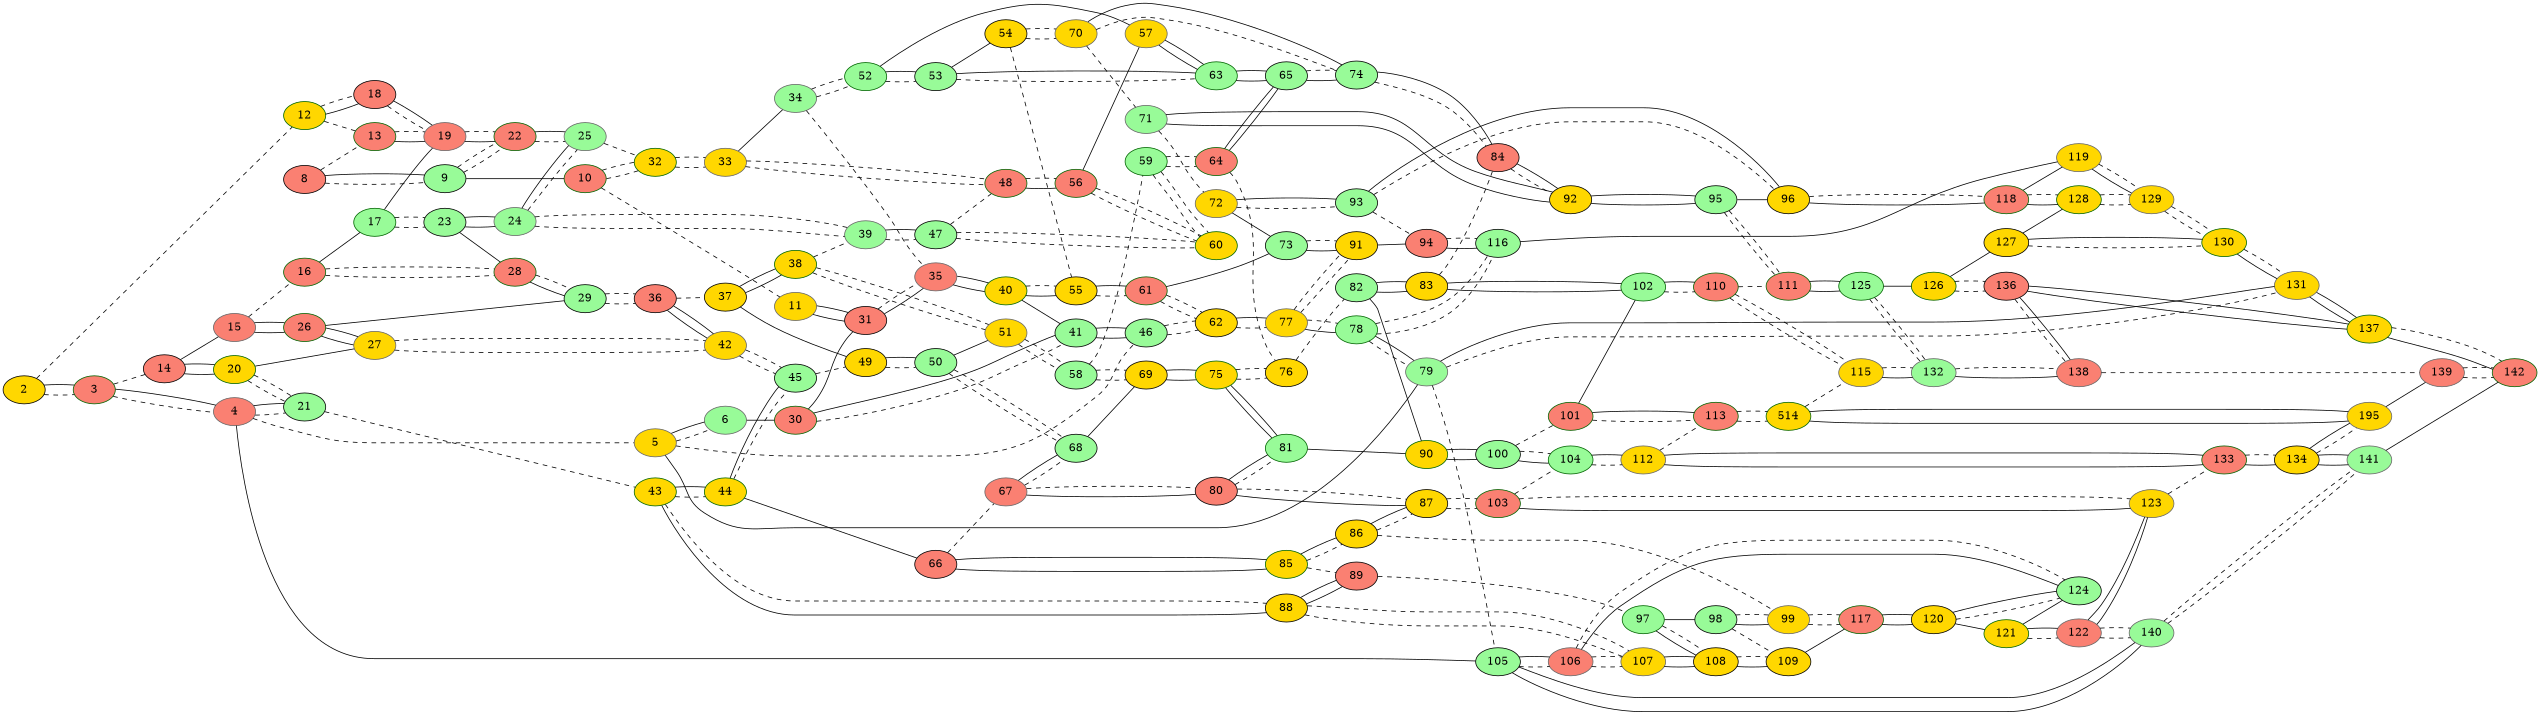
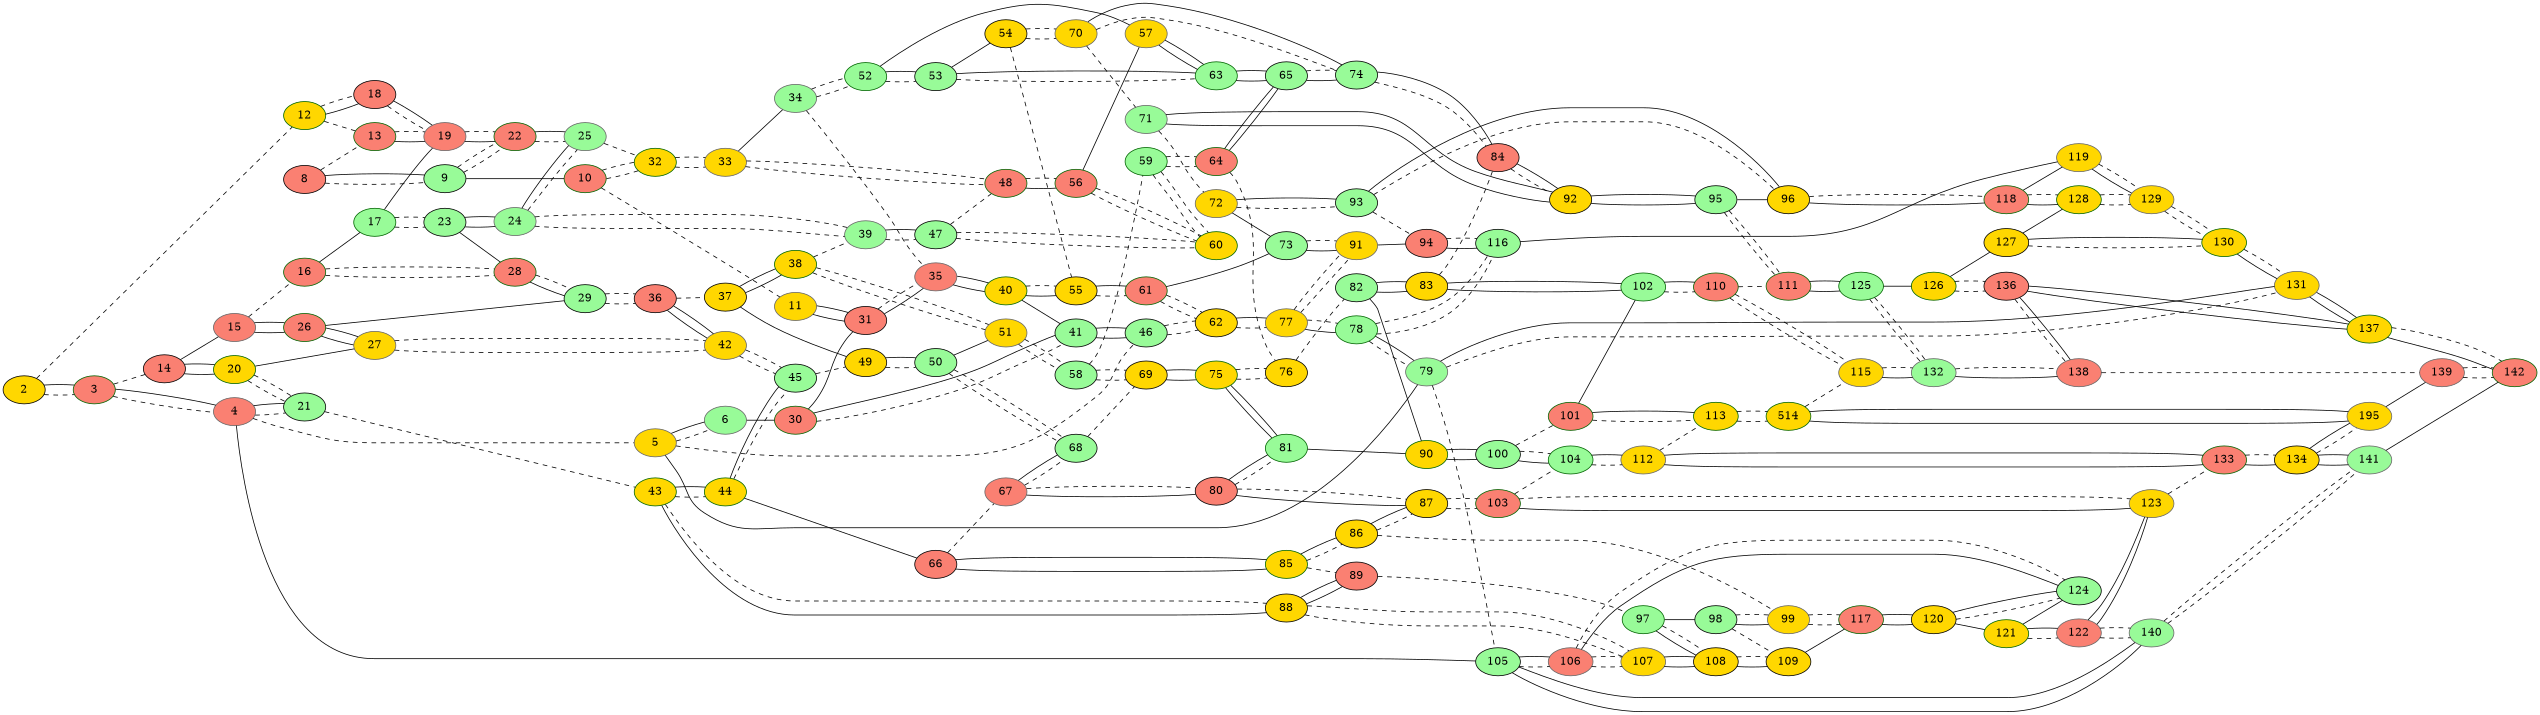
(1357, 246) -> (1357, 246)
(1111, 412) -> (1111, 412)
(1716, 416) -> (1716, 416)
